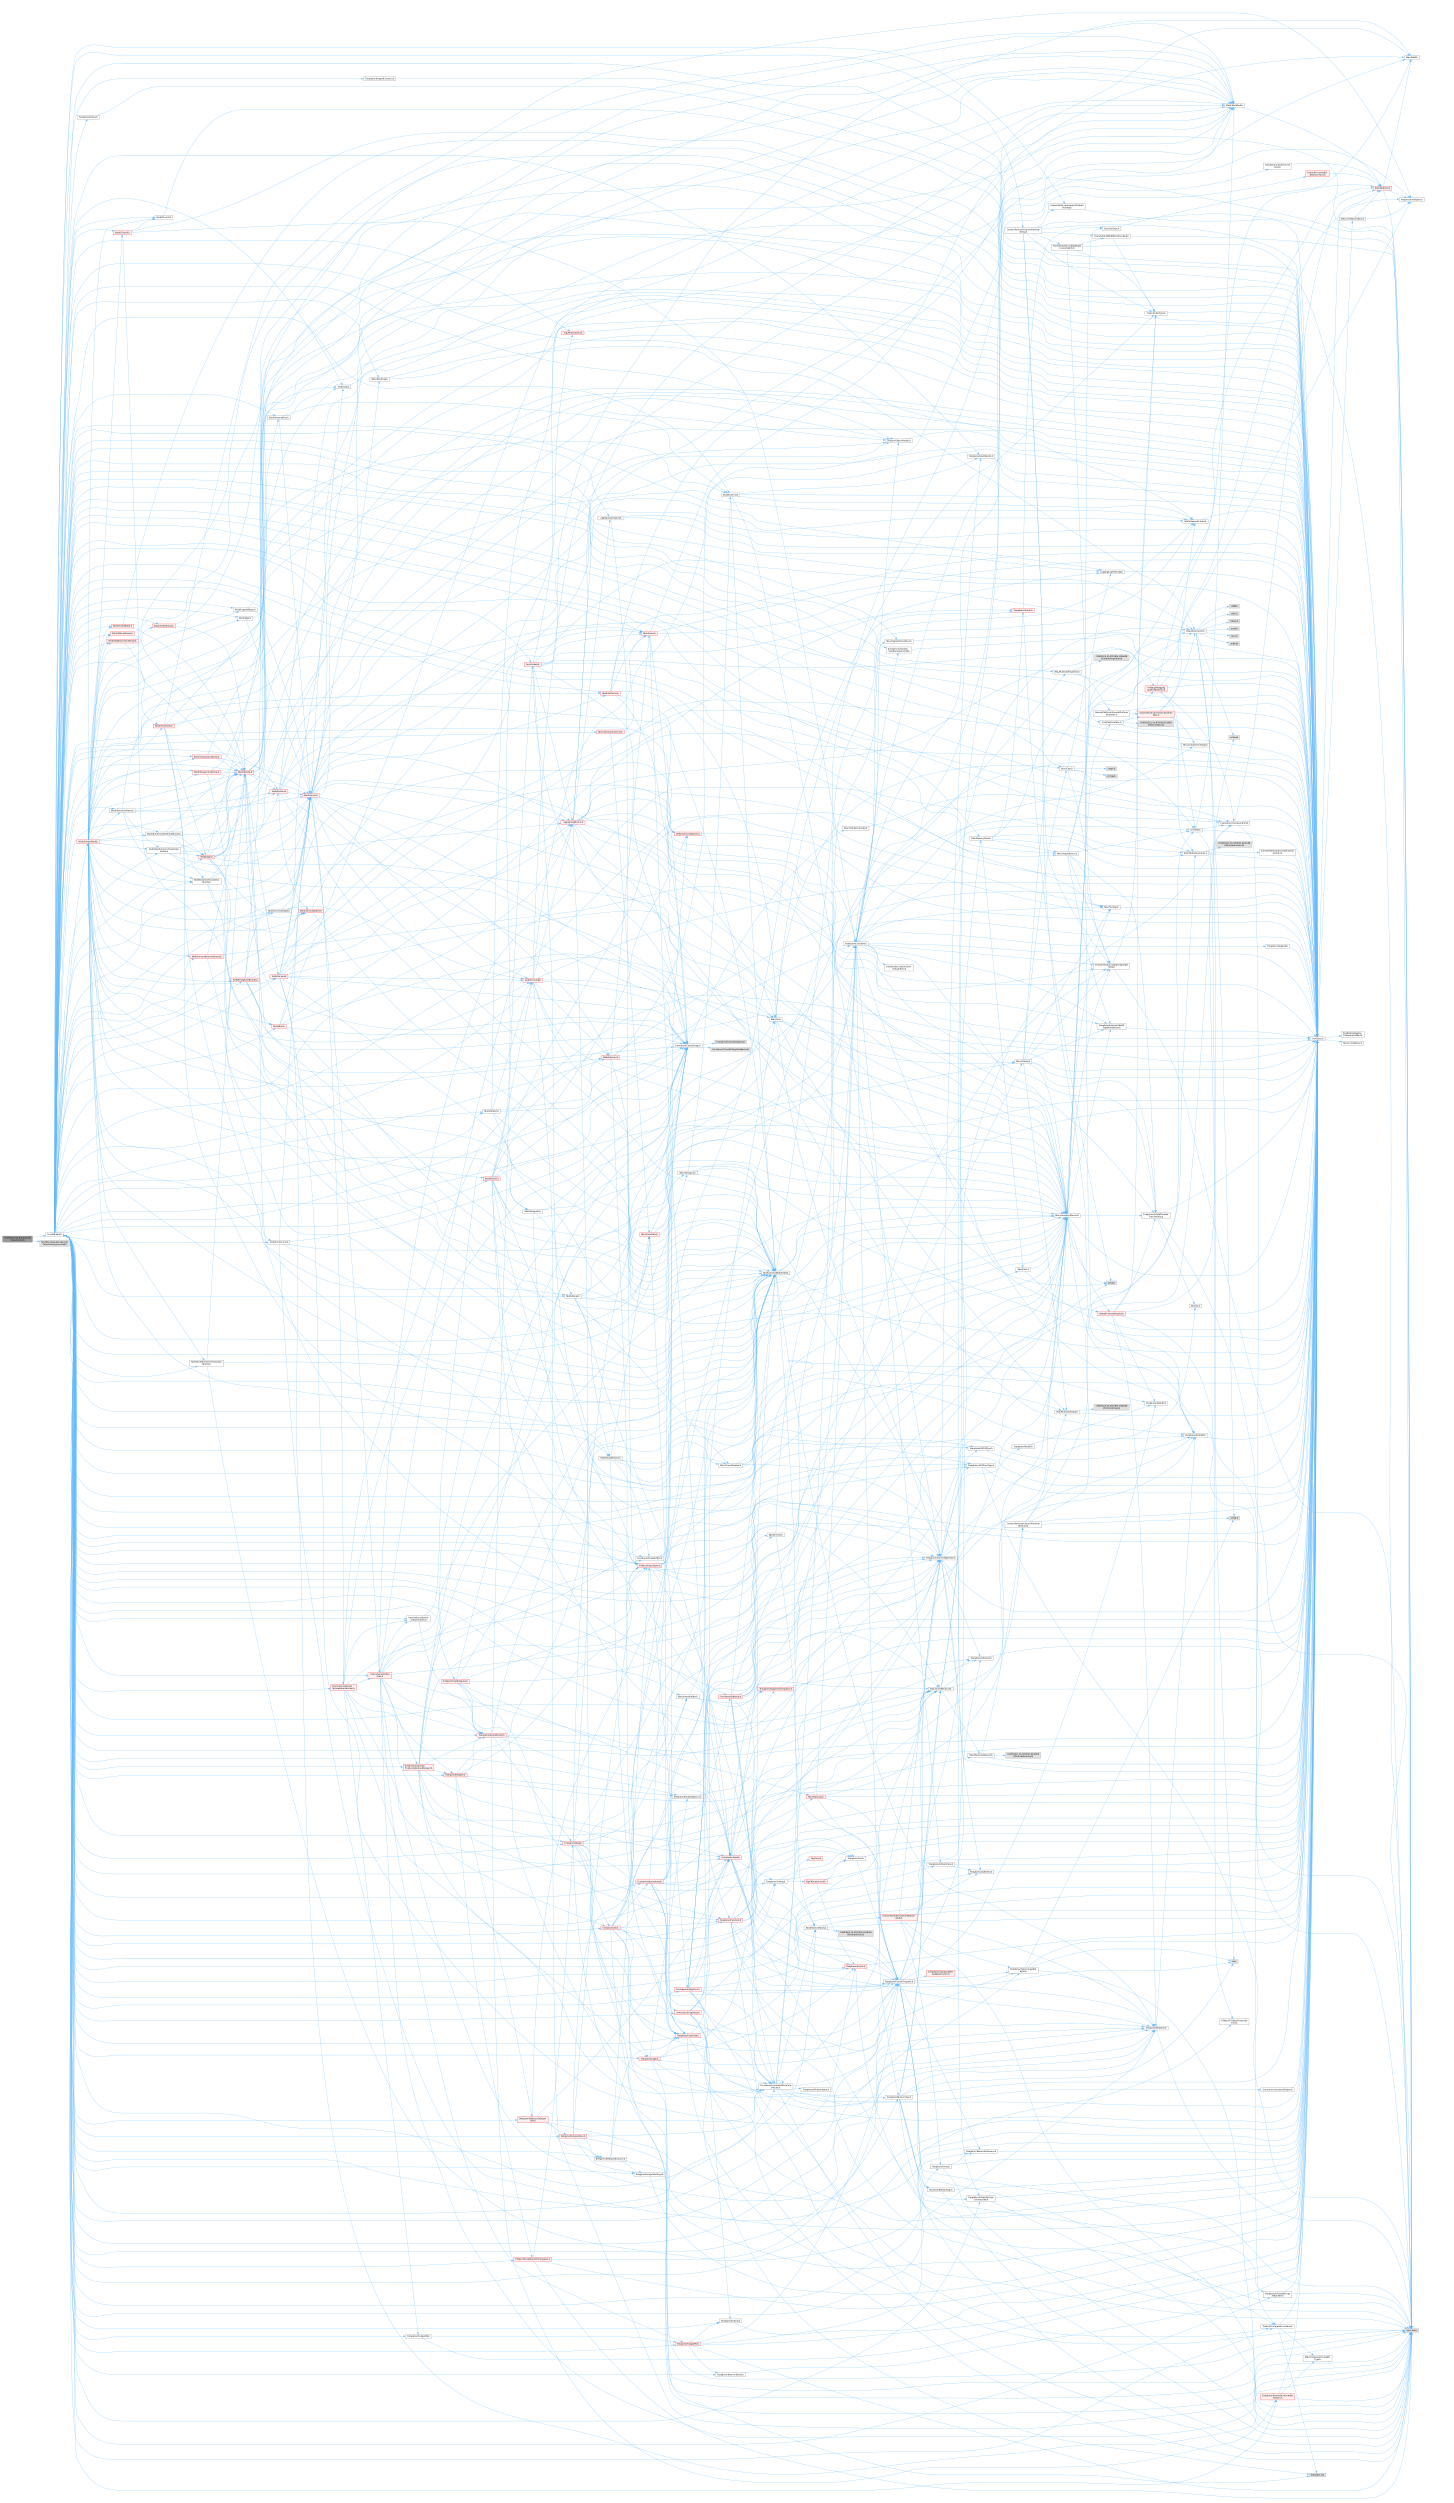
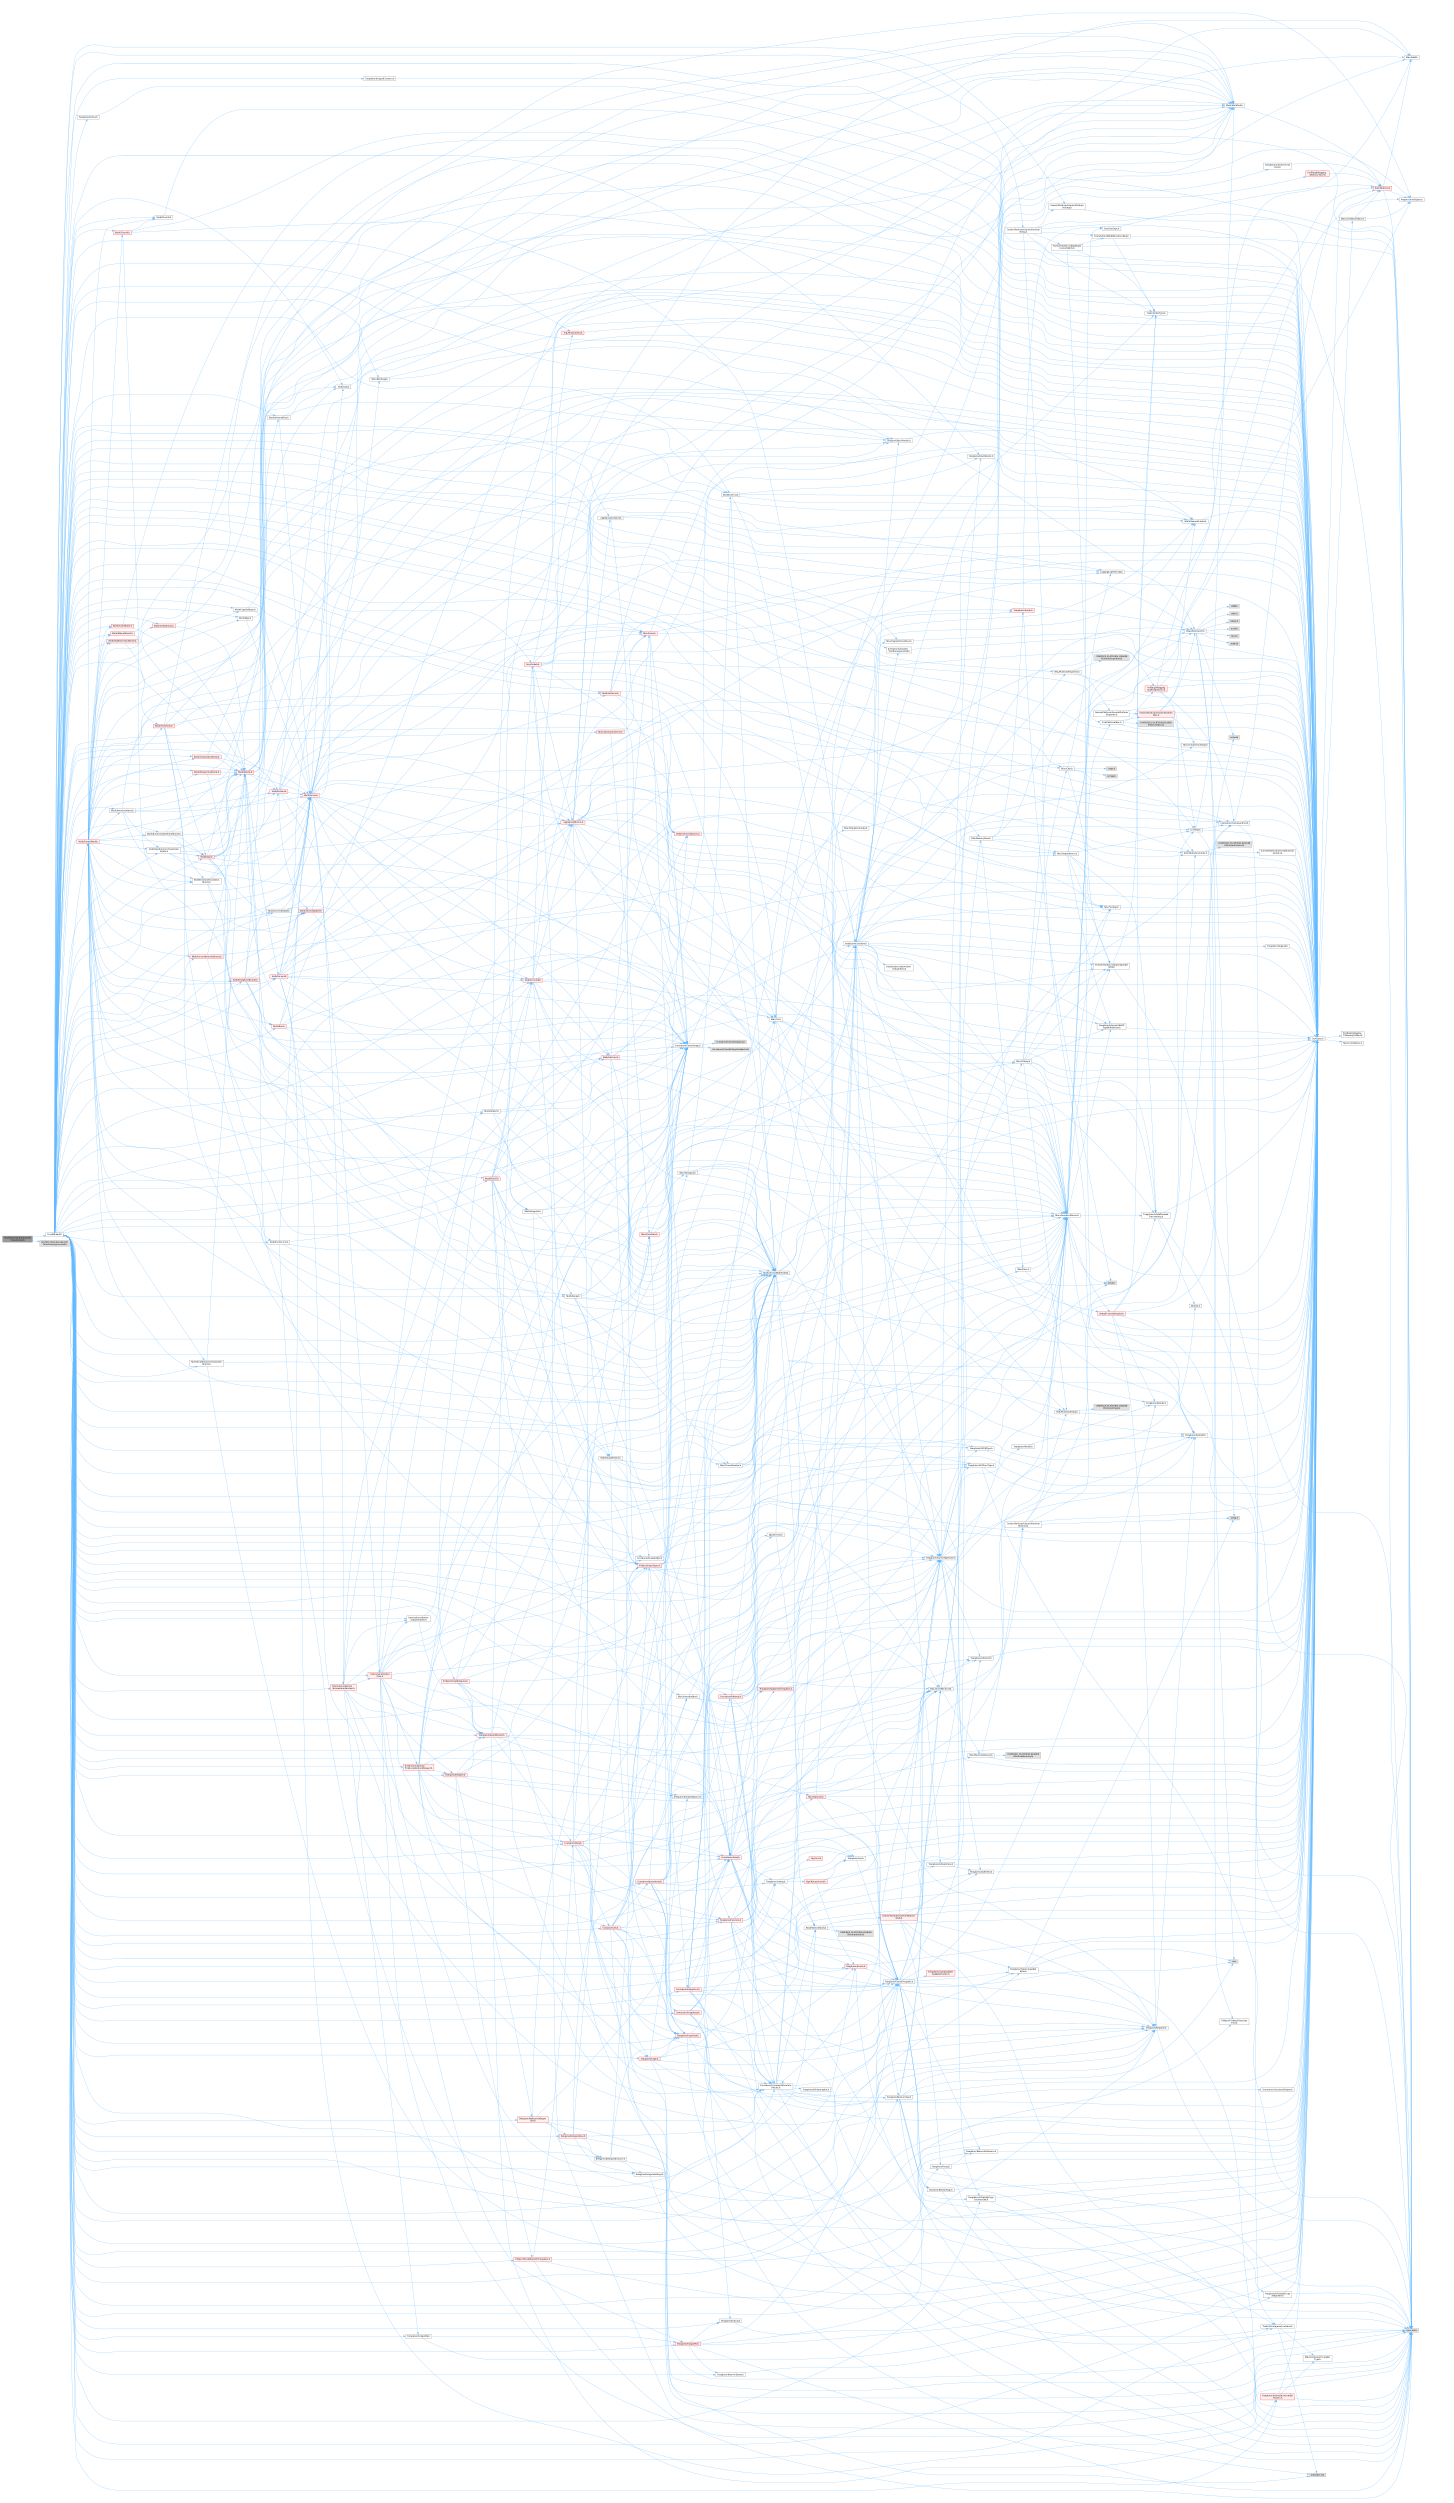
(1318, 174) -> (1318, 174)
(1041, 606) -> none
